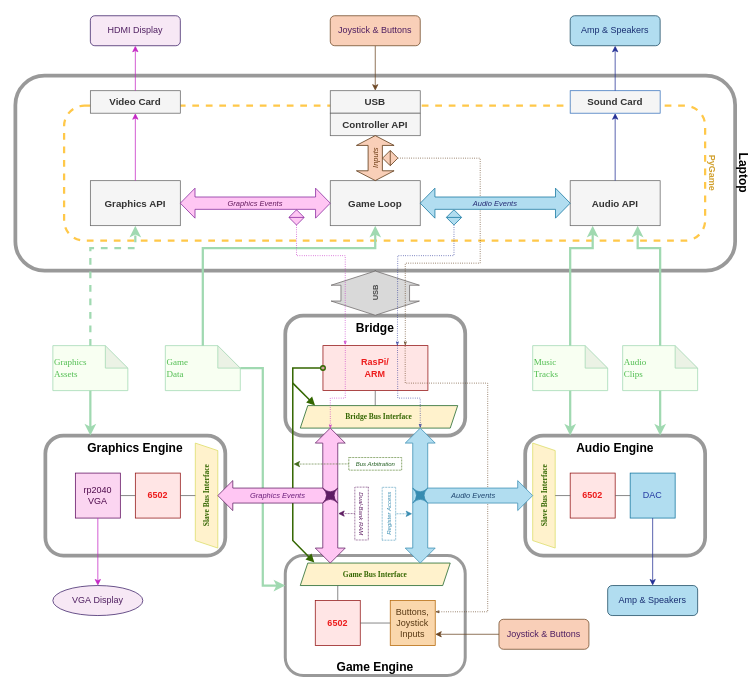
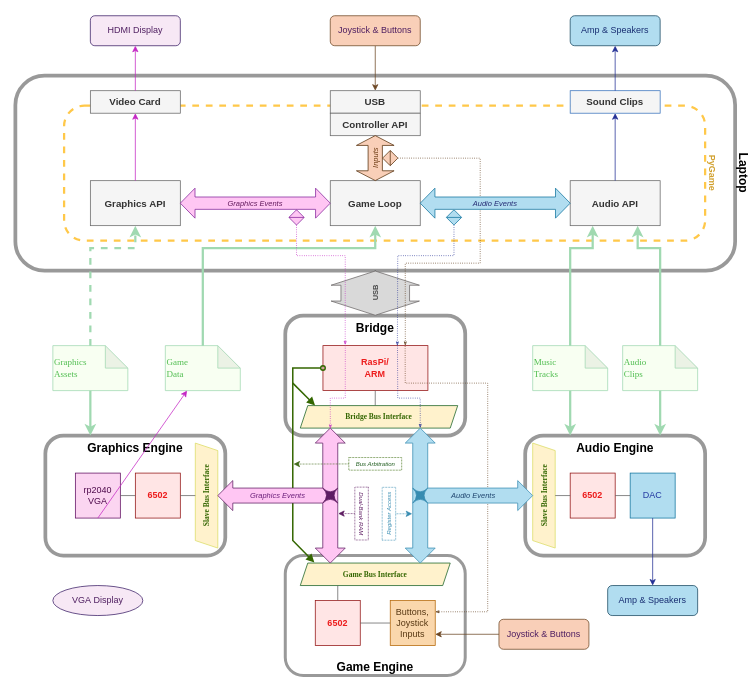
(615, 102) -> (615, 102)
(263, 418) -> none
(98, 579) -> (141, 456)
